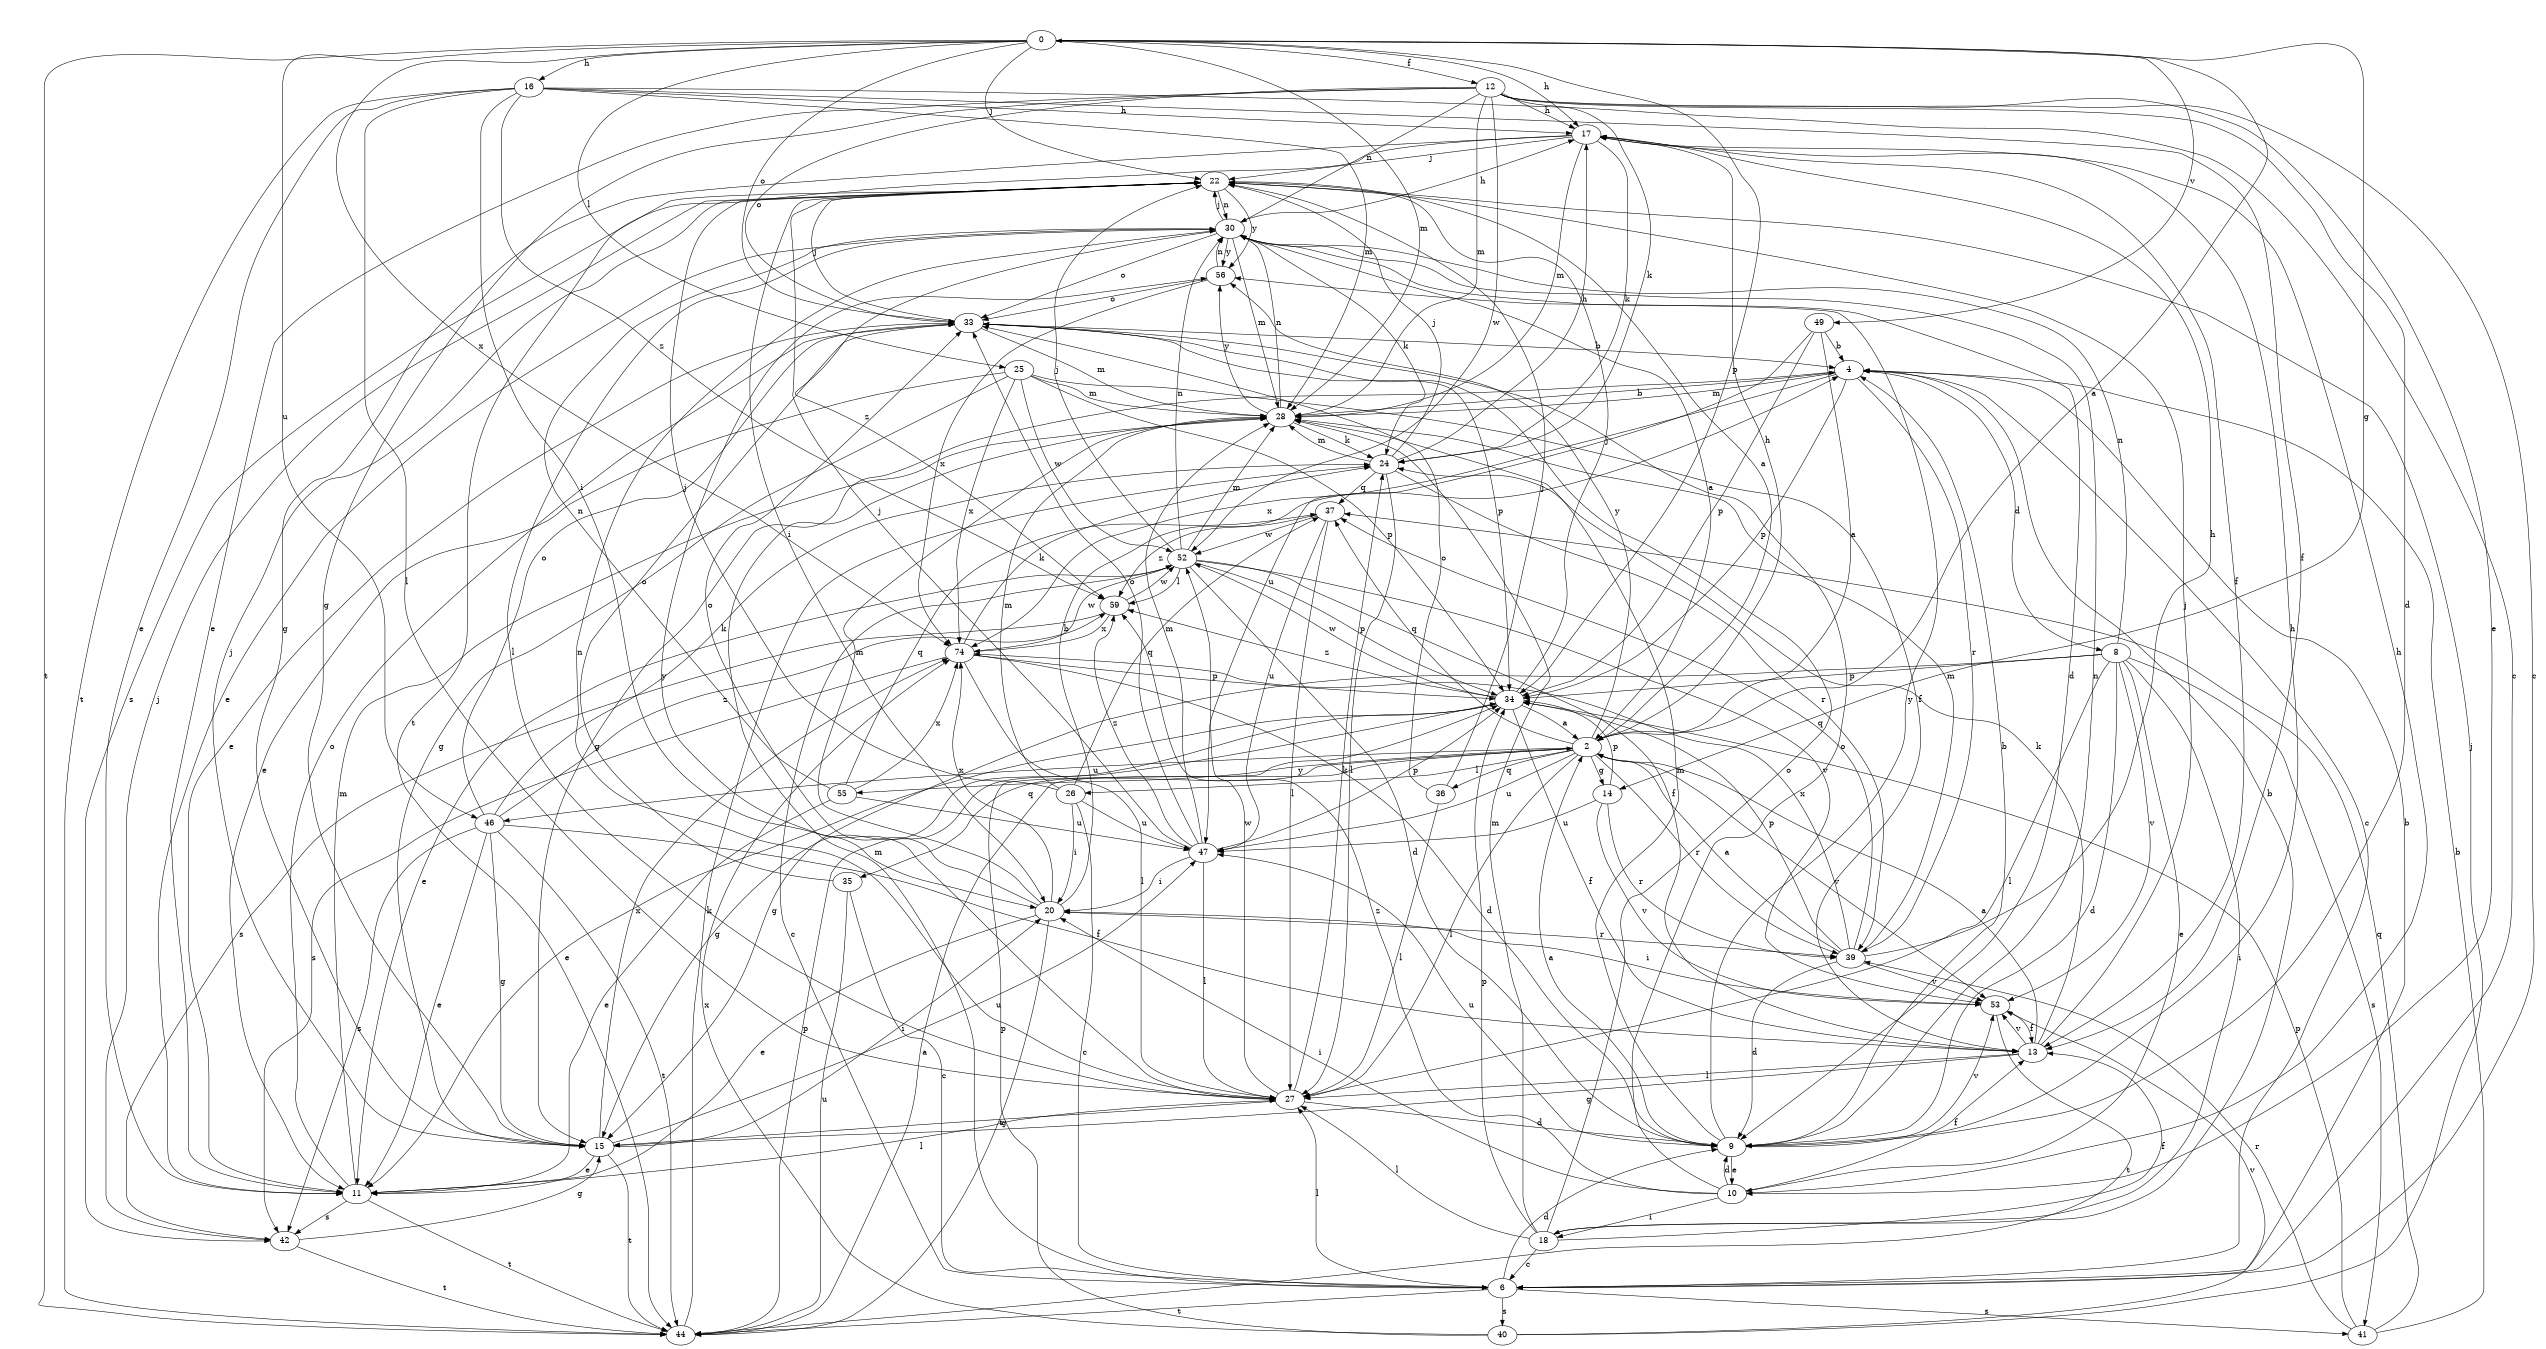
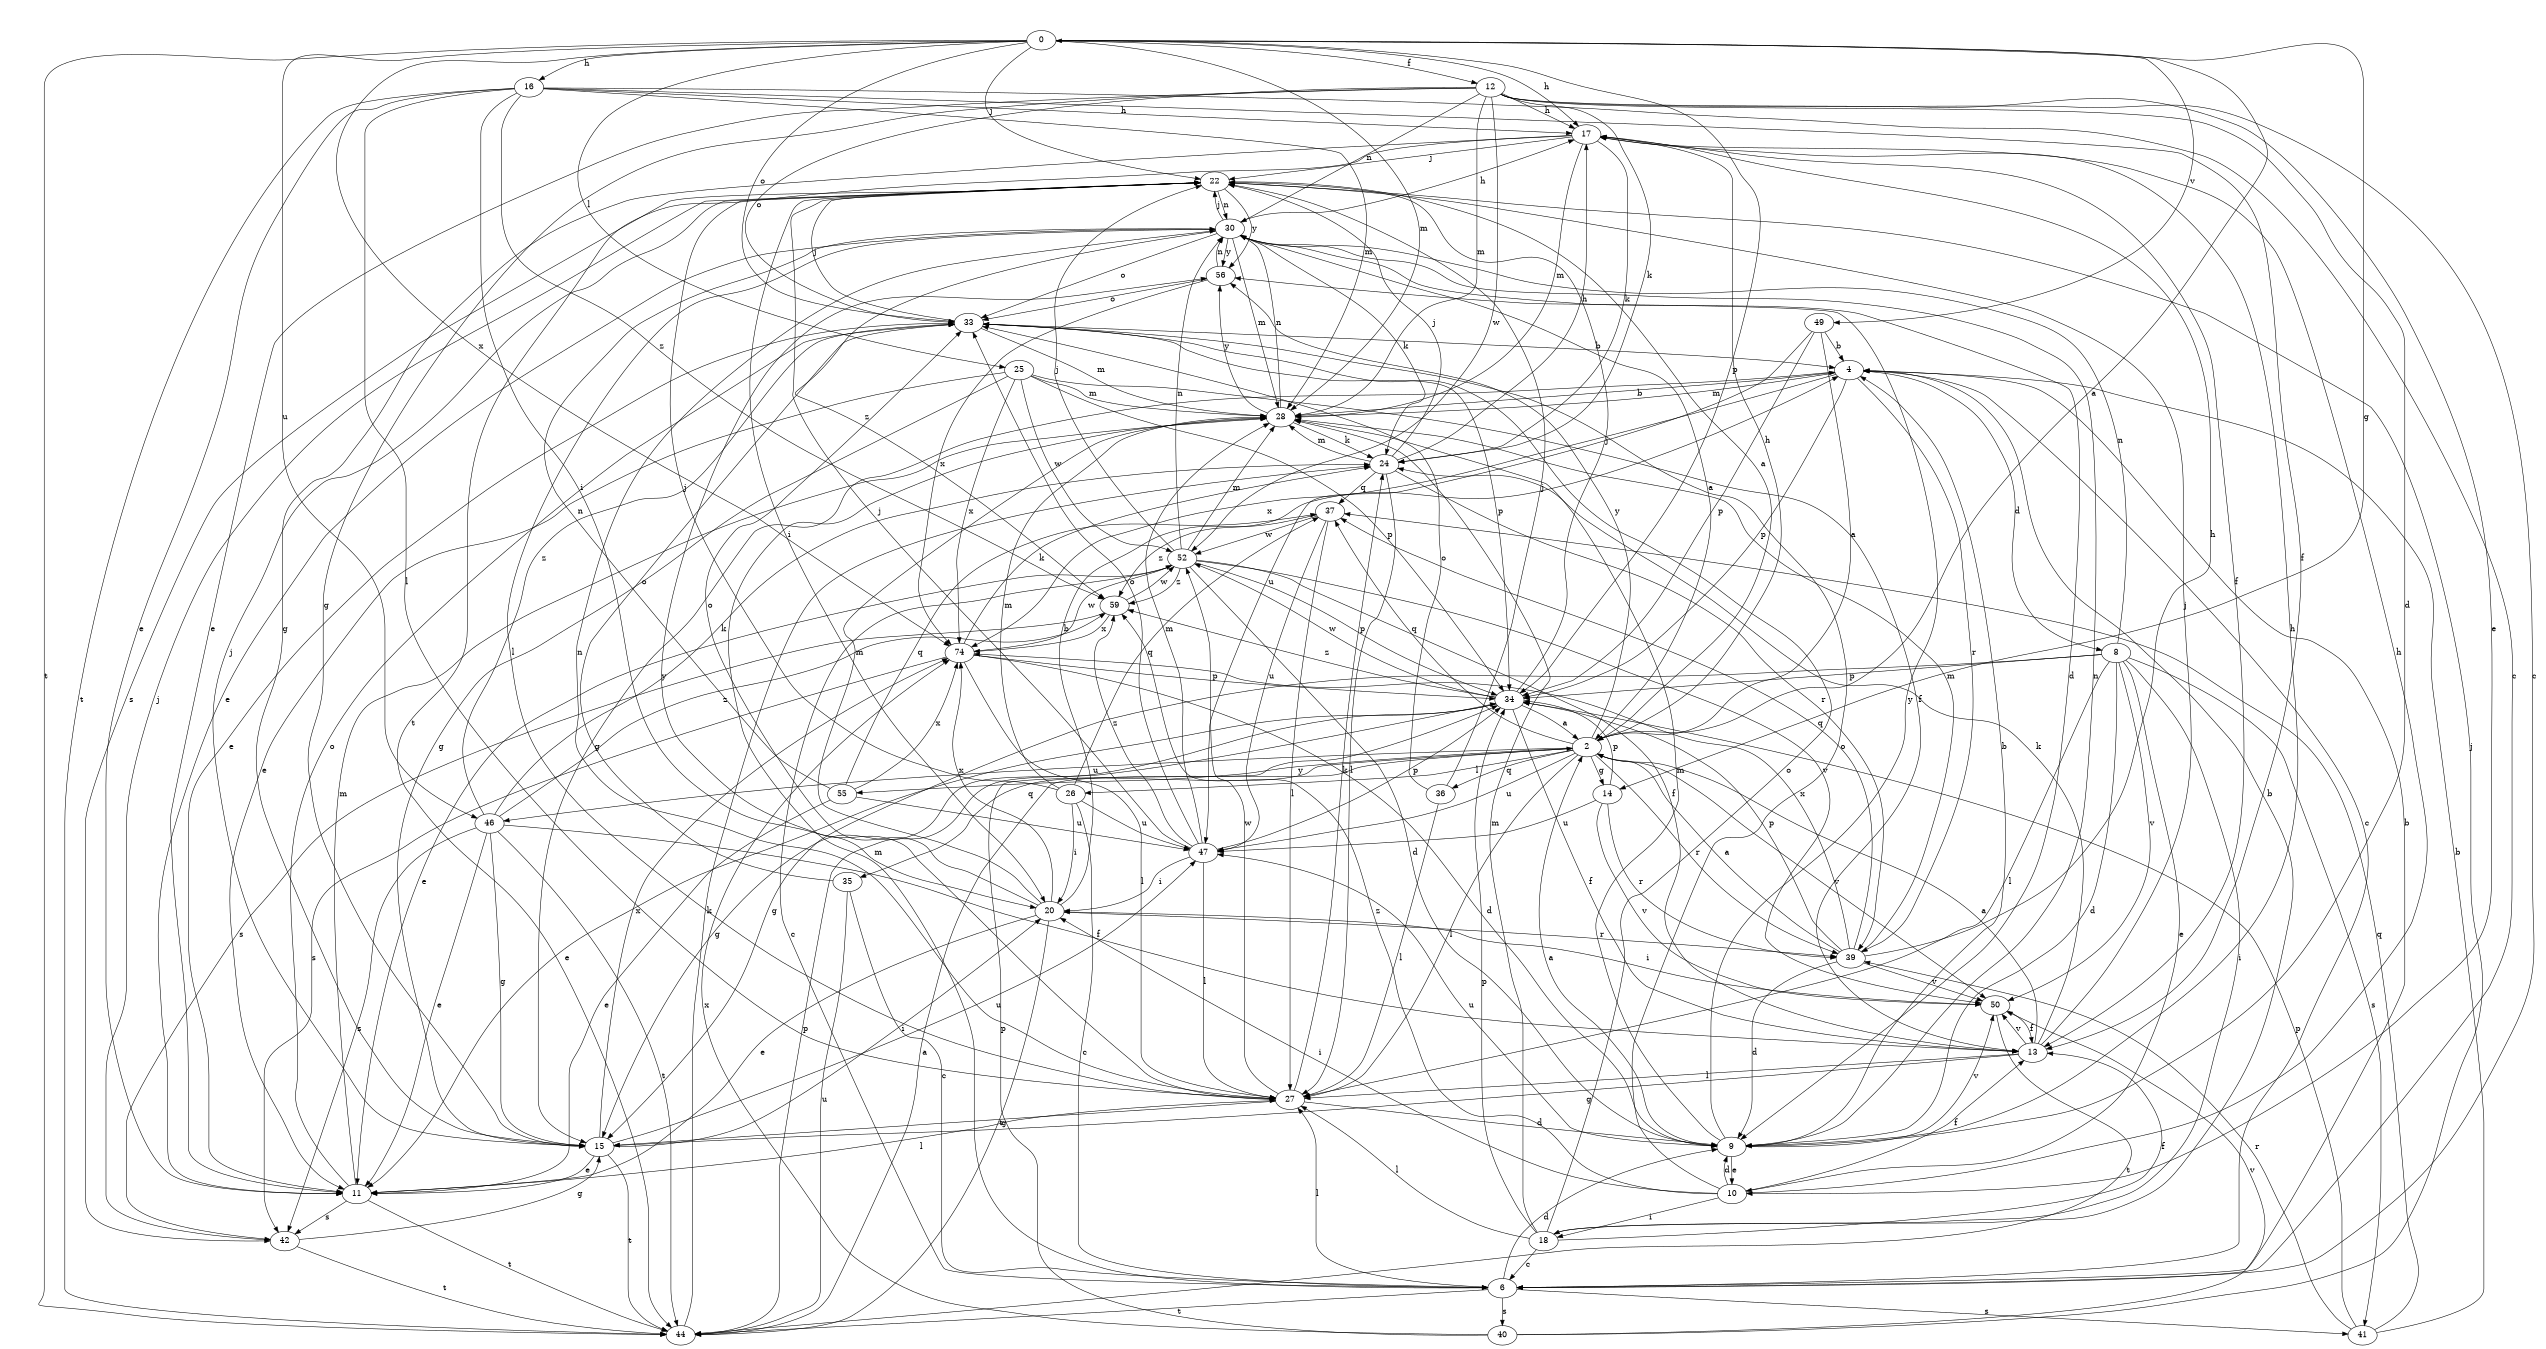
(544, 559) -> (544, 559)
(1178, 582) -> (1178, 582)
(1995, 1005) -> (1995, 1005)
